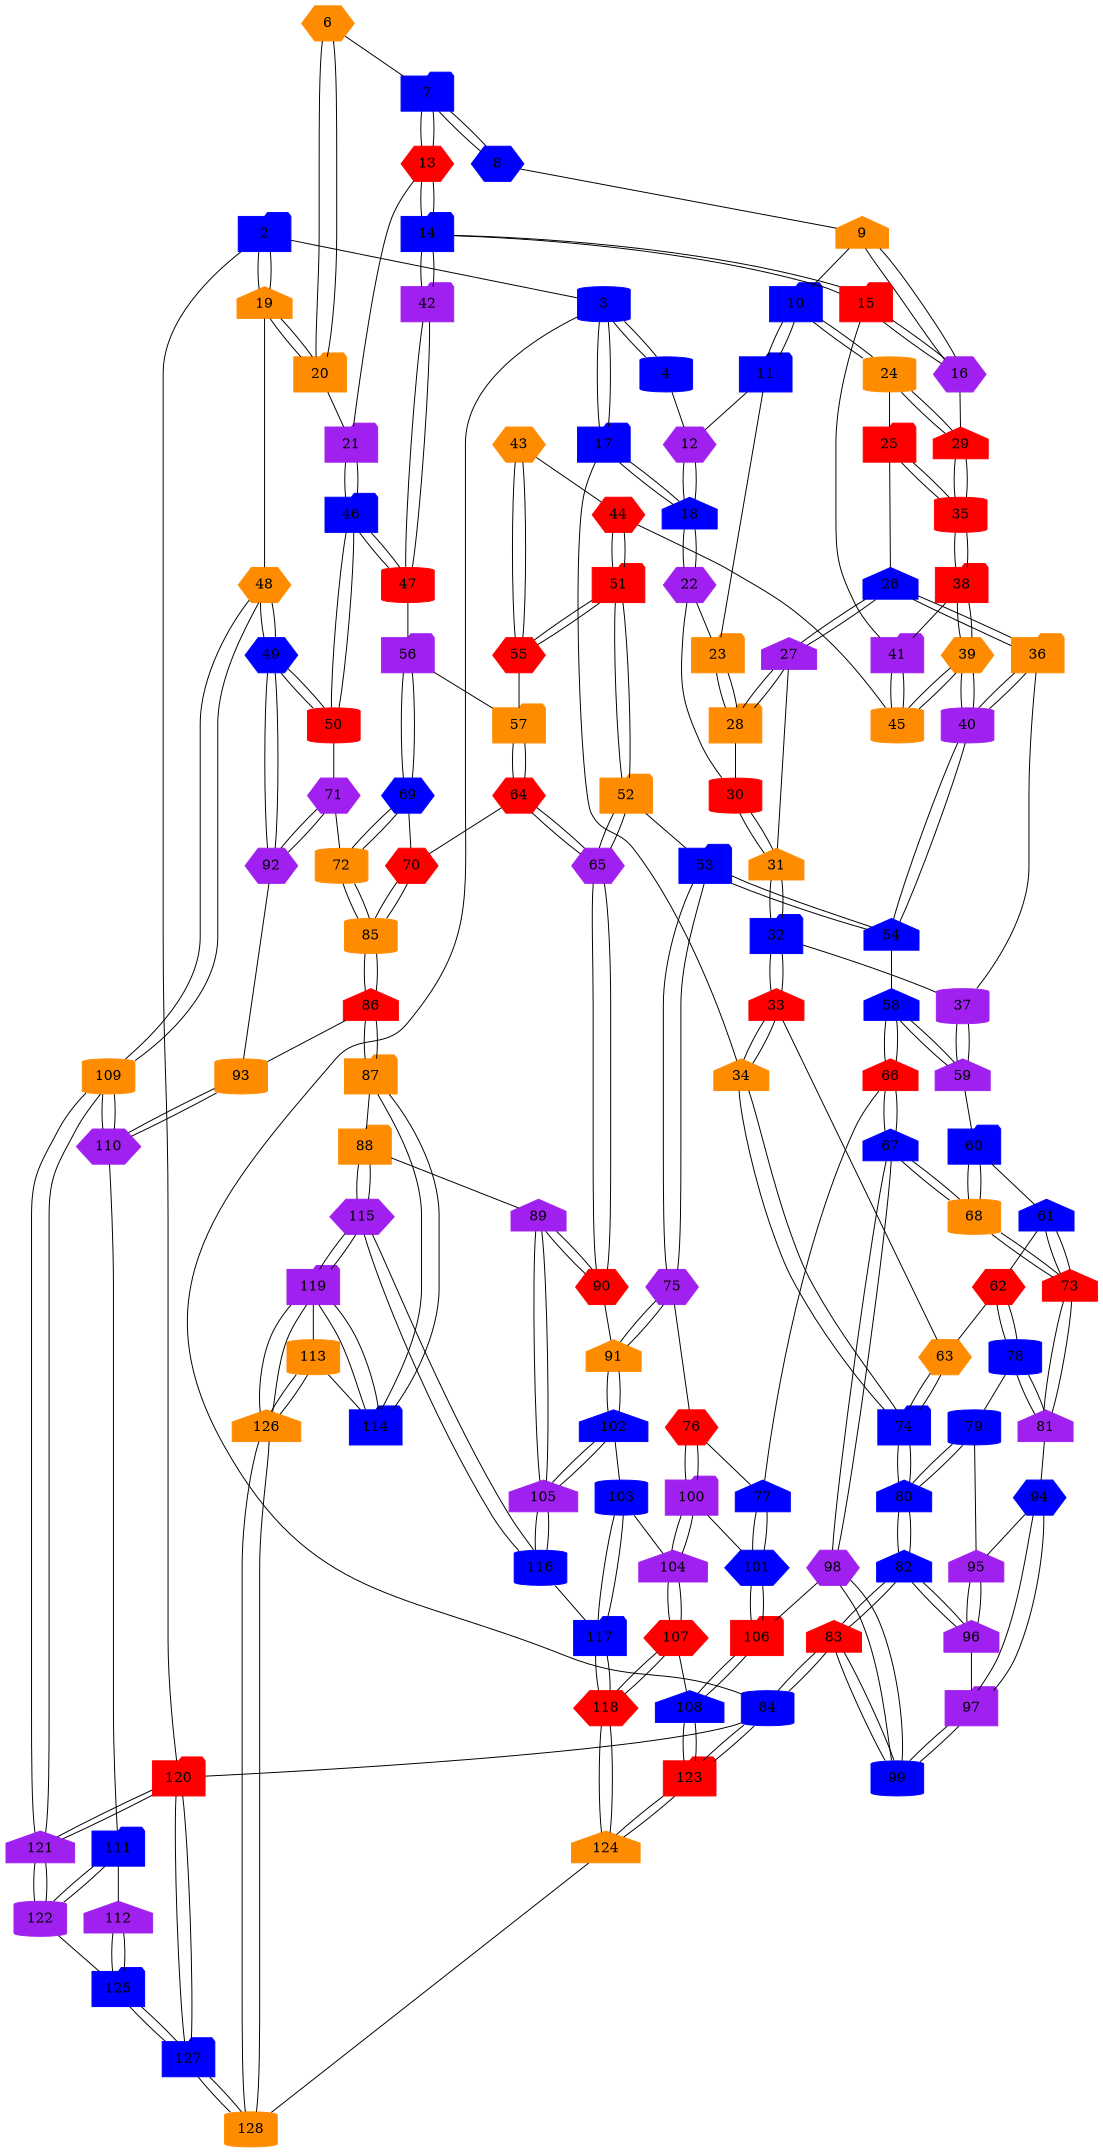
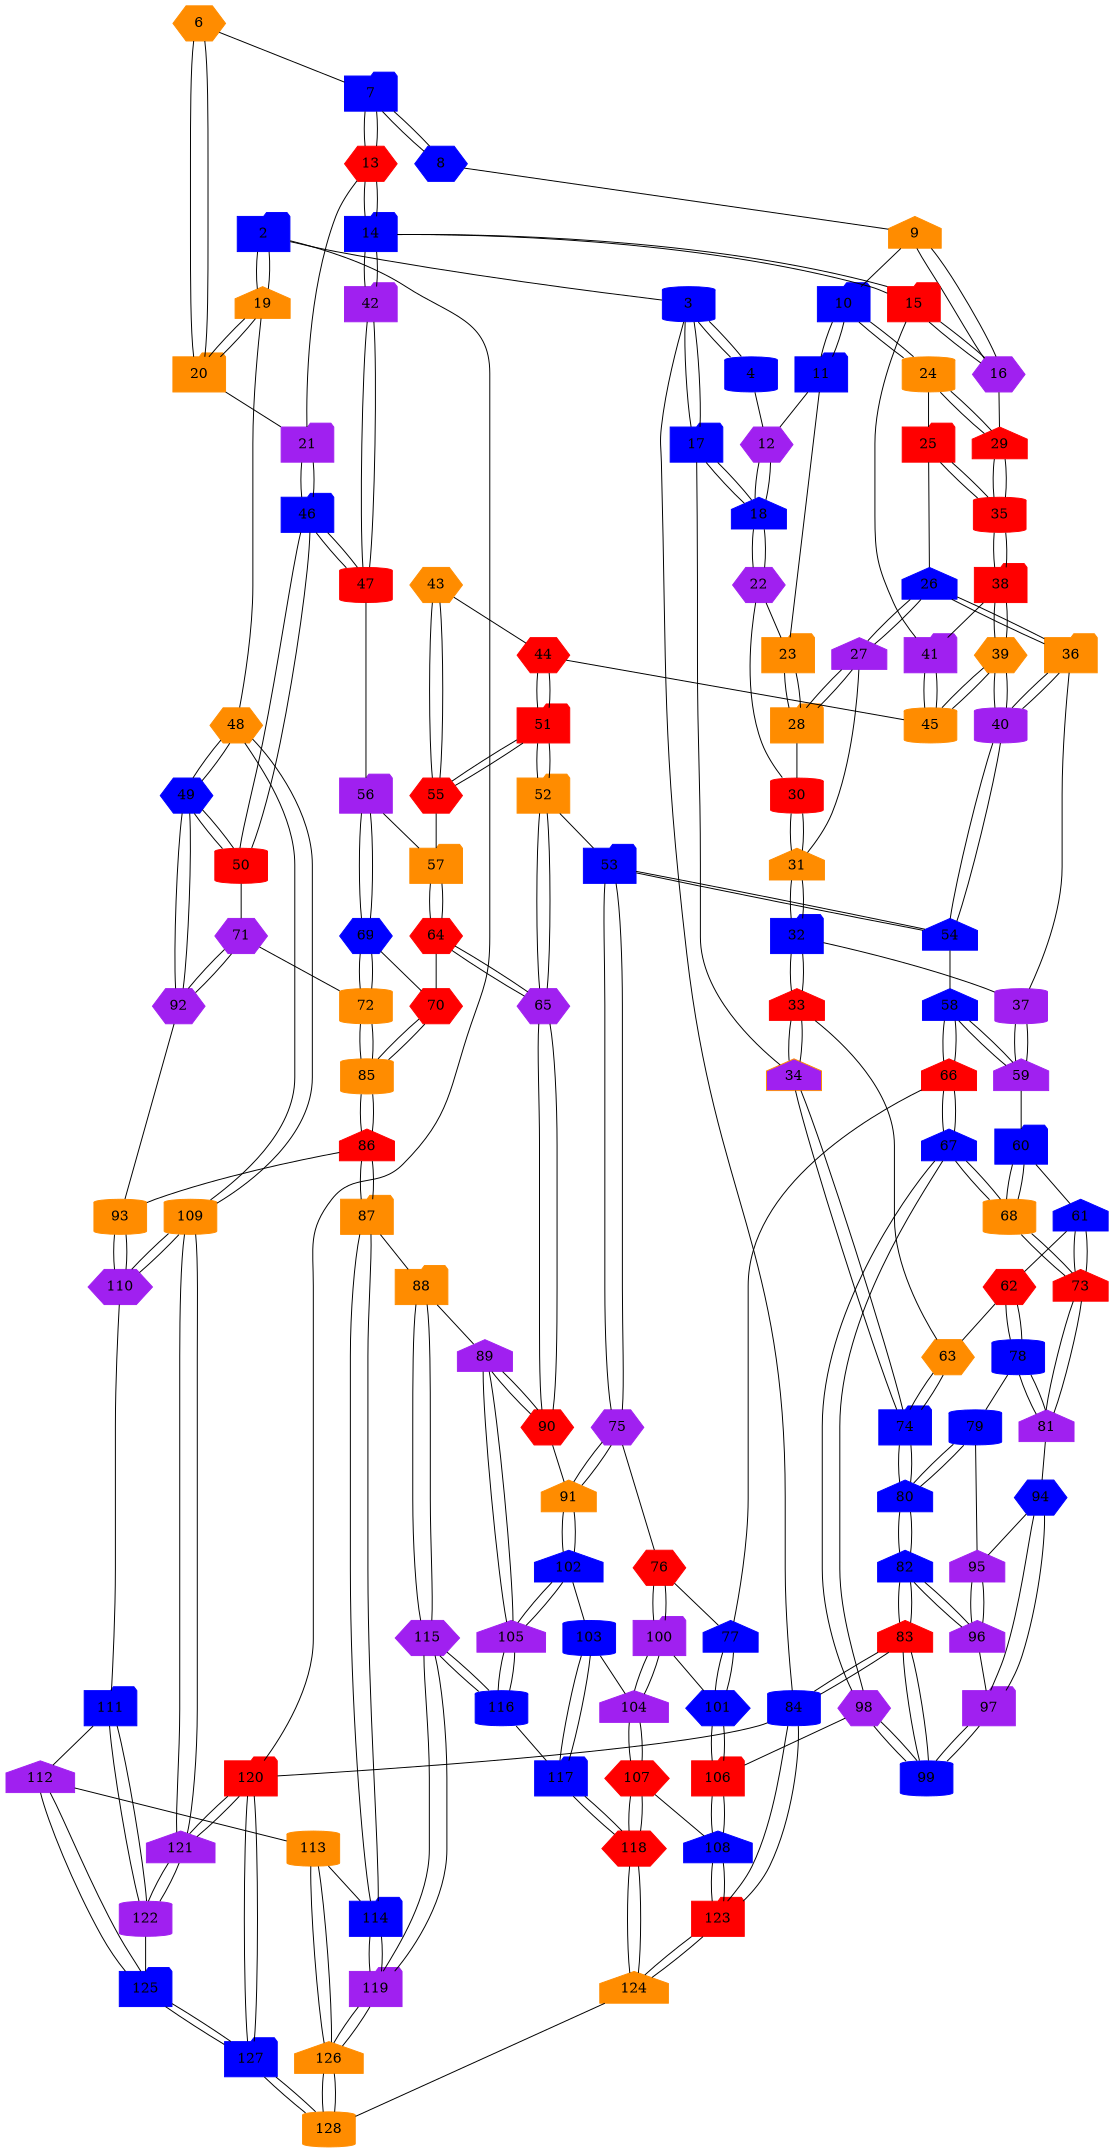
(741, 1076) -> (794, 1076)
(313, 1322) -> (170, 1812)
